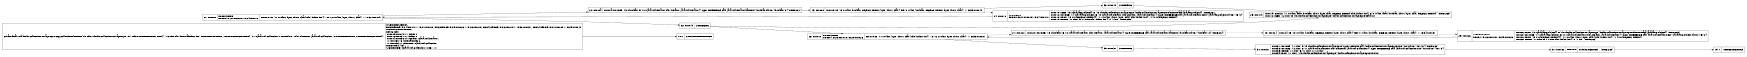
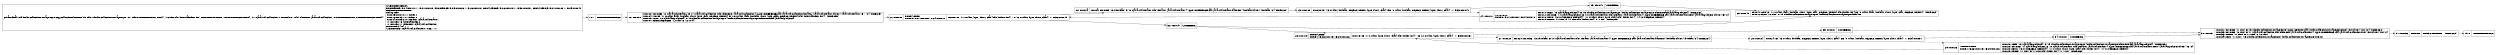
none -> (755, 17)
(699, 36) -> (609, 17)
none -> (2069, 37)
